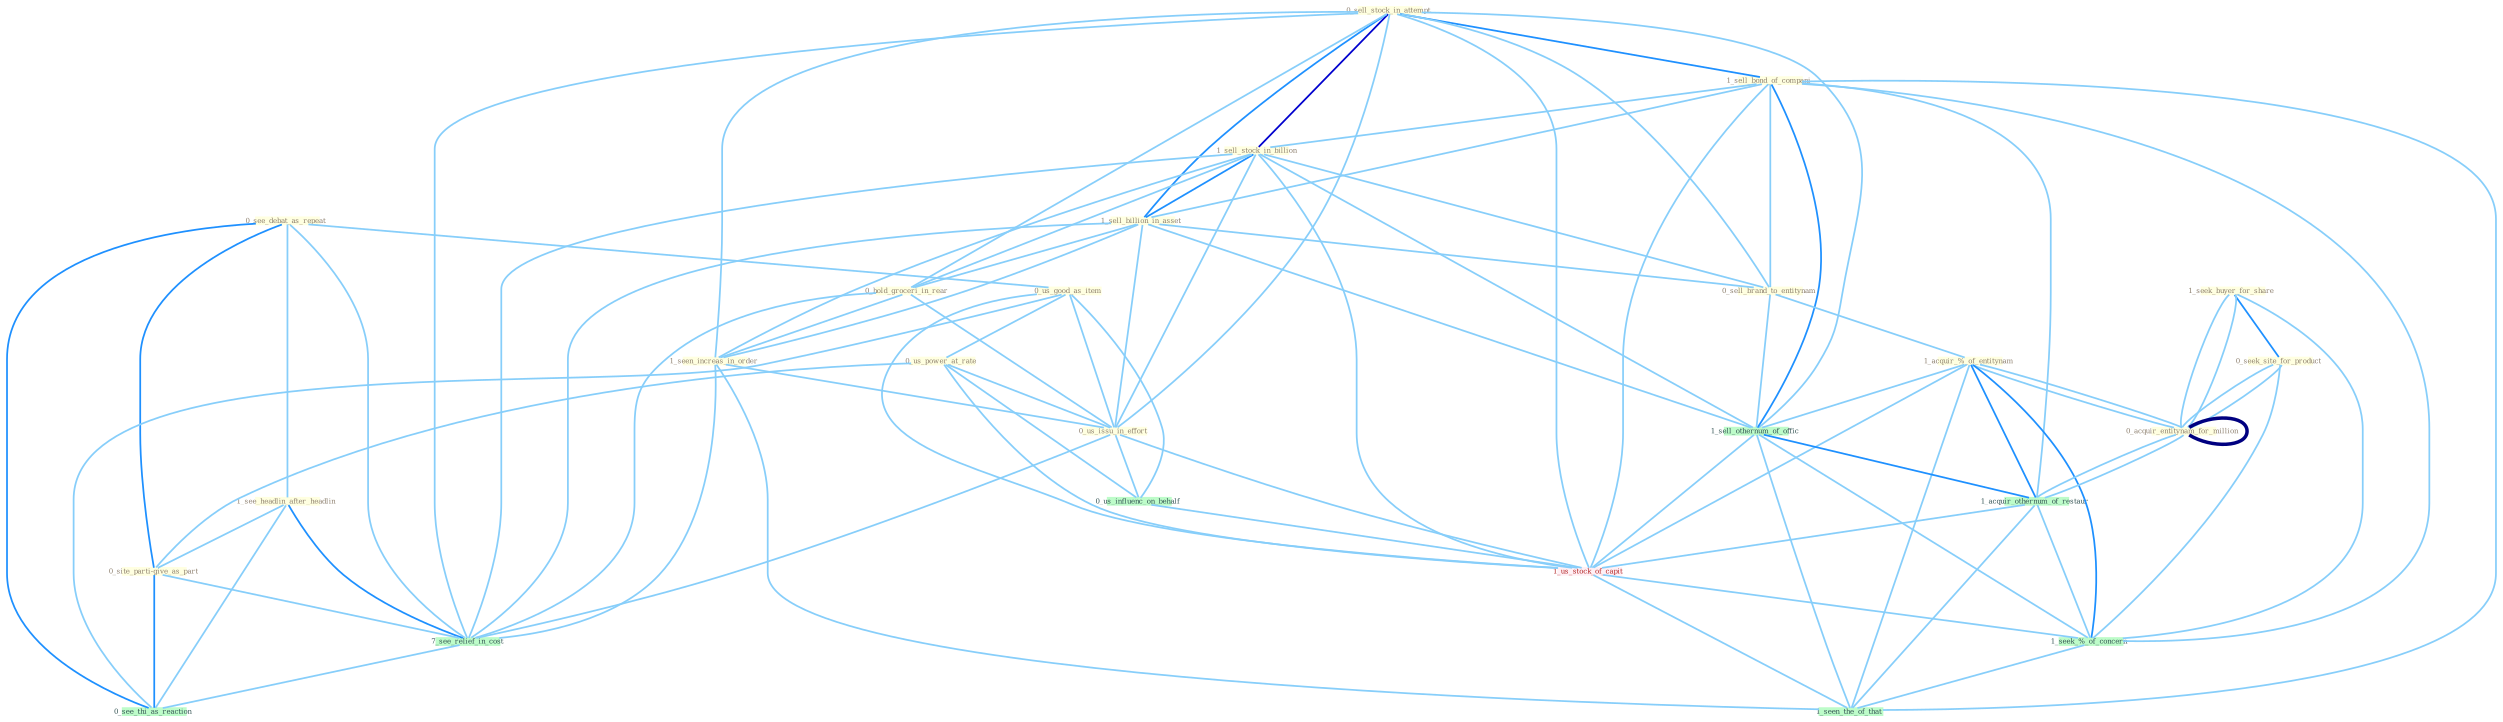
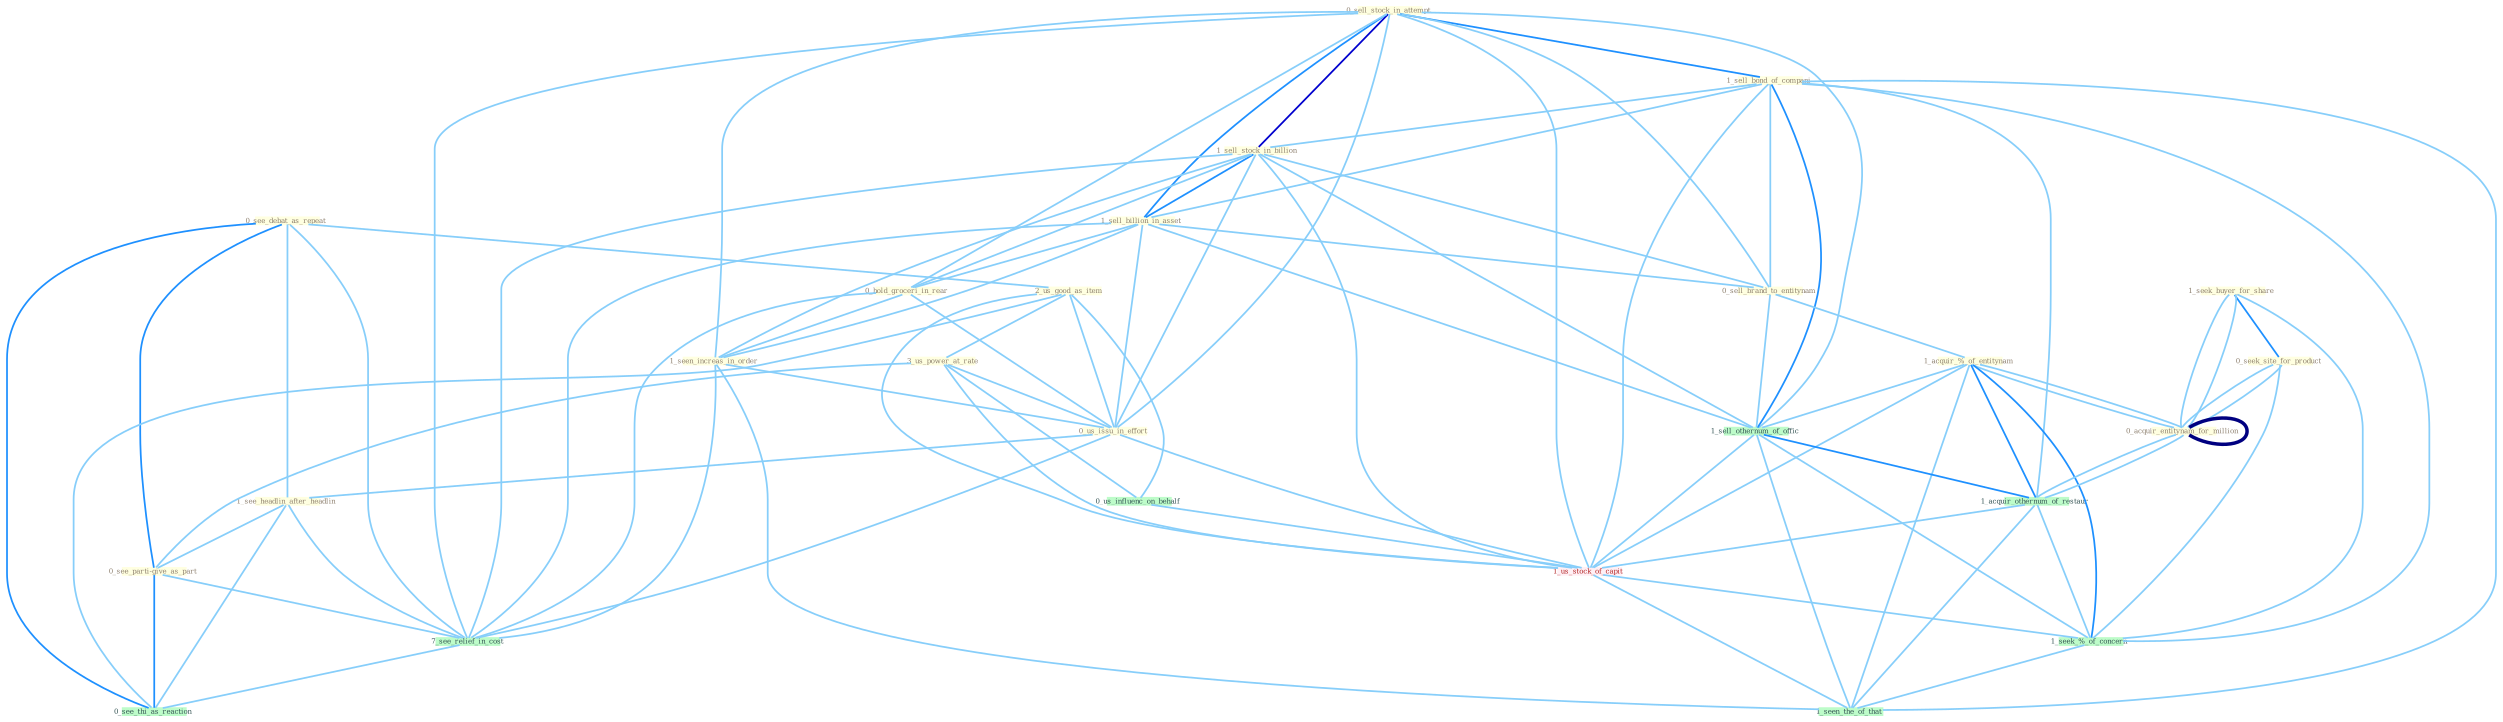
(1069, 291) -> (1069, 291)
(943, 361) -> (943, 361)
(1127, 466) -> (721, 465)
(154, 571) -> (154, 571)
(362, 589) -> (362, 589)
